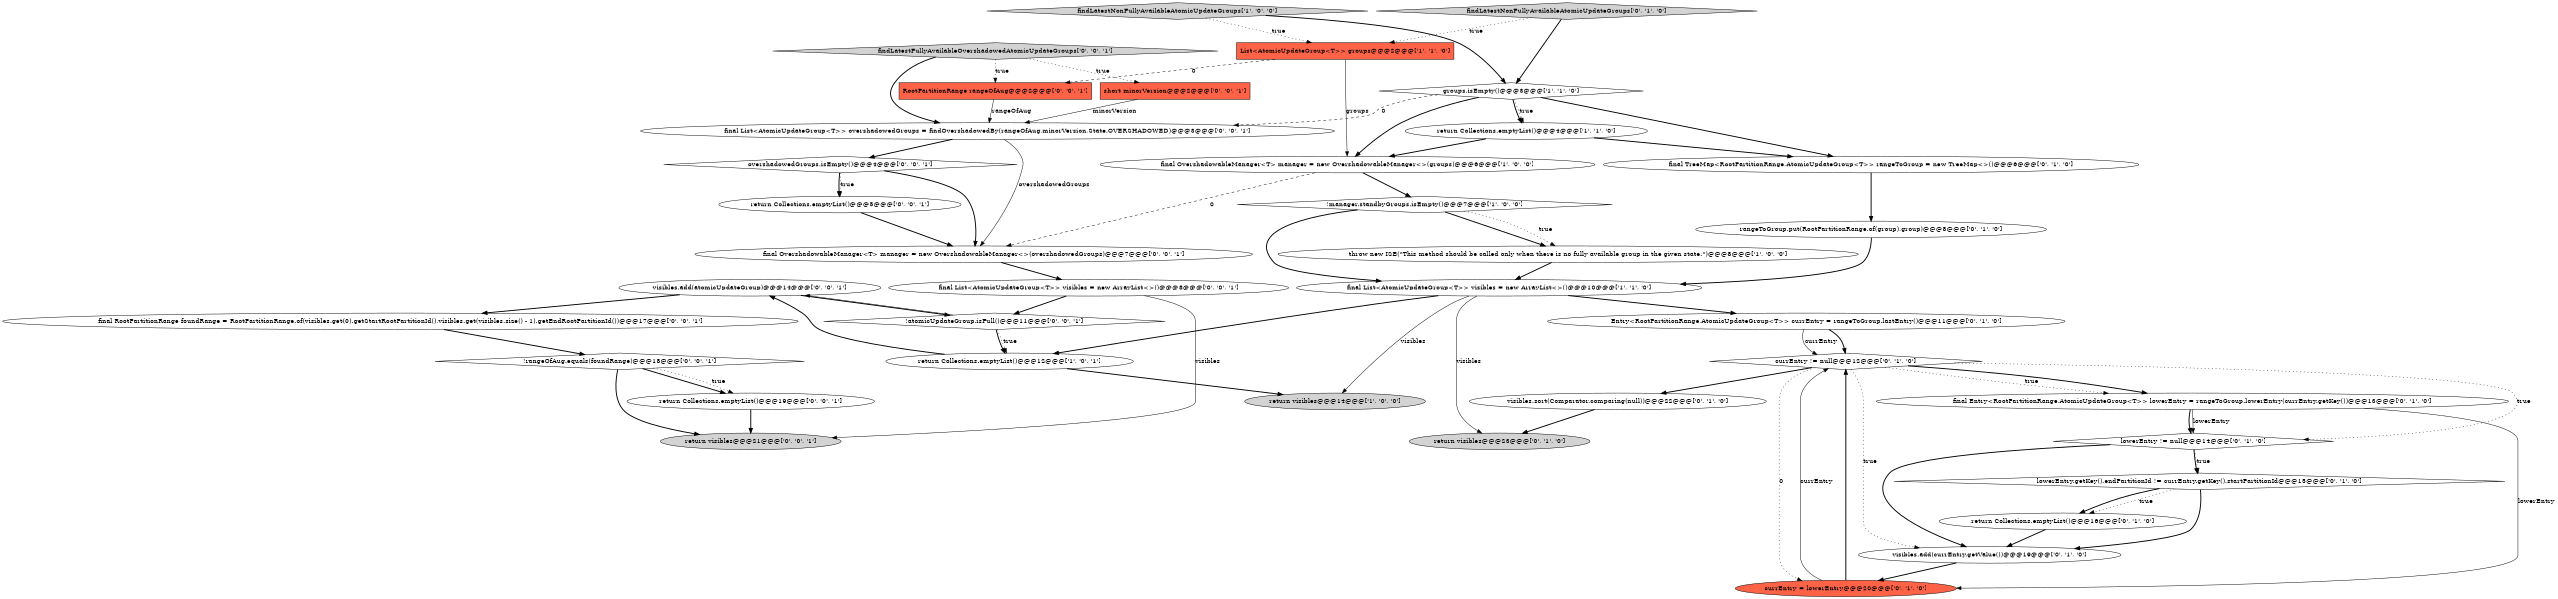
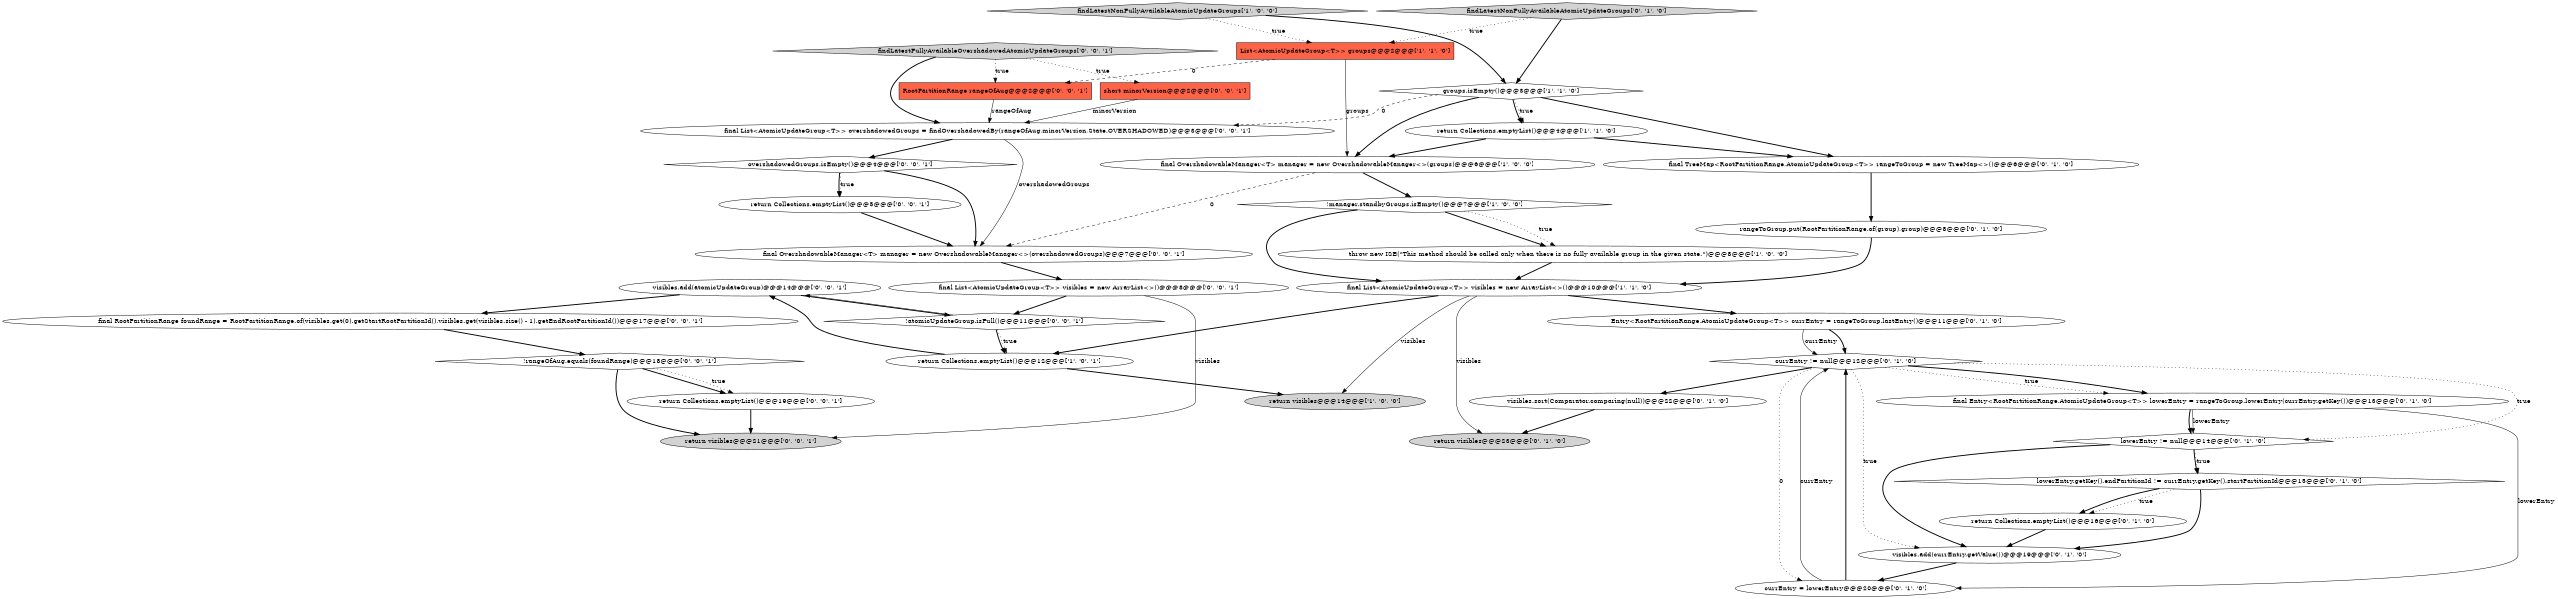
(1846, 588) -> (1846, 588)
